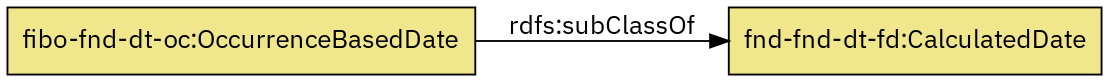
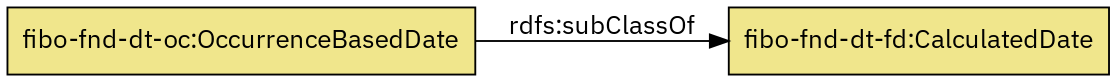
(915, 41) -> (919, 41)
